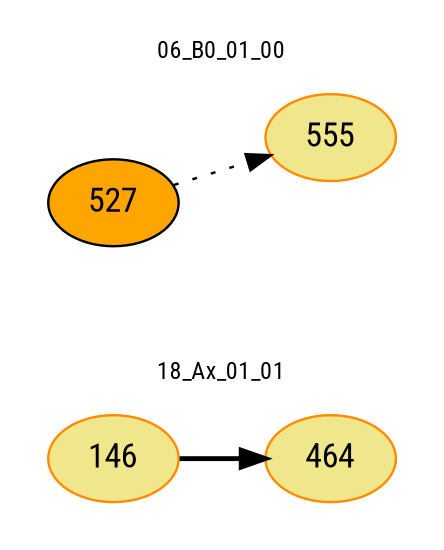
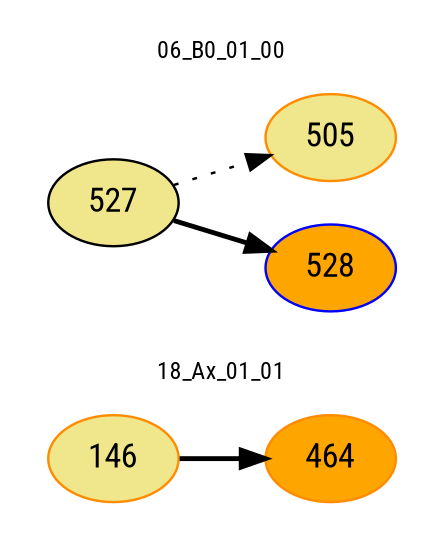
(331, 138) -> (331, 138)
(113, 203) -> (113, 203)
none -> (331, 268)
(331, 459) -> (331, 459)
